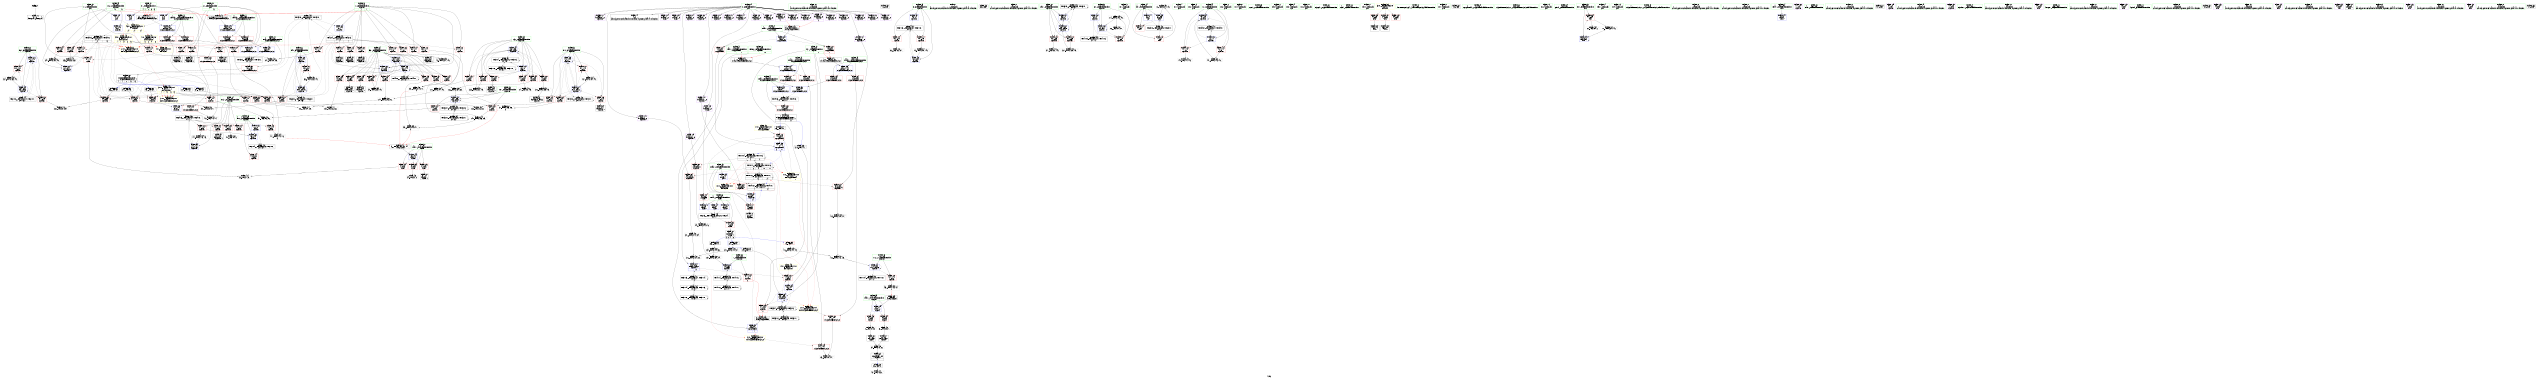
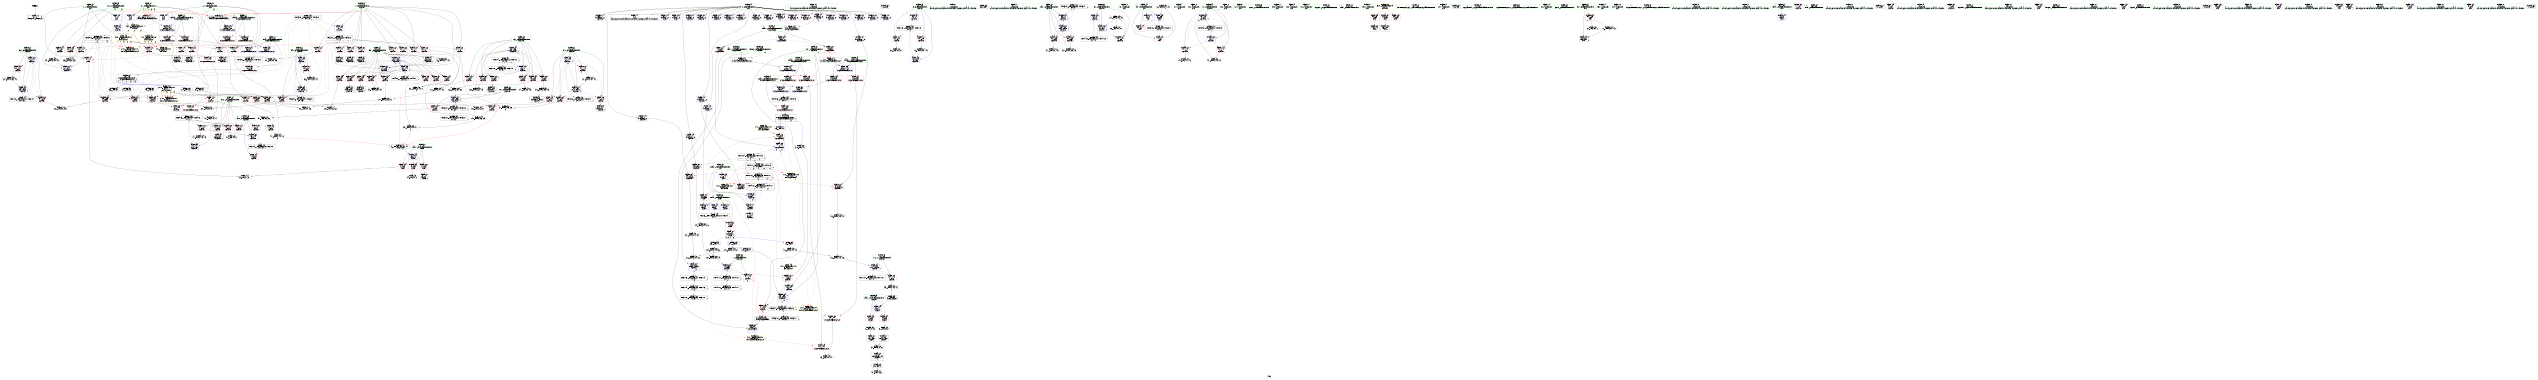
(814, 51) -> (814, 51)
